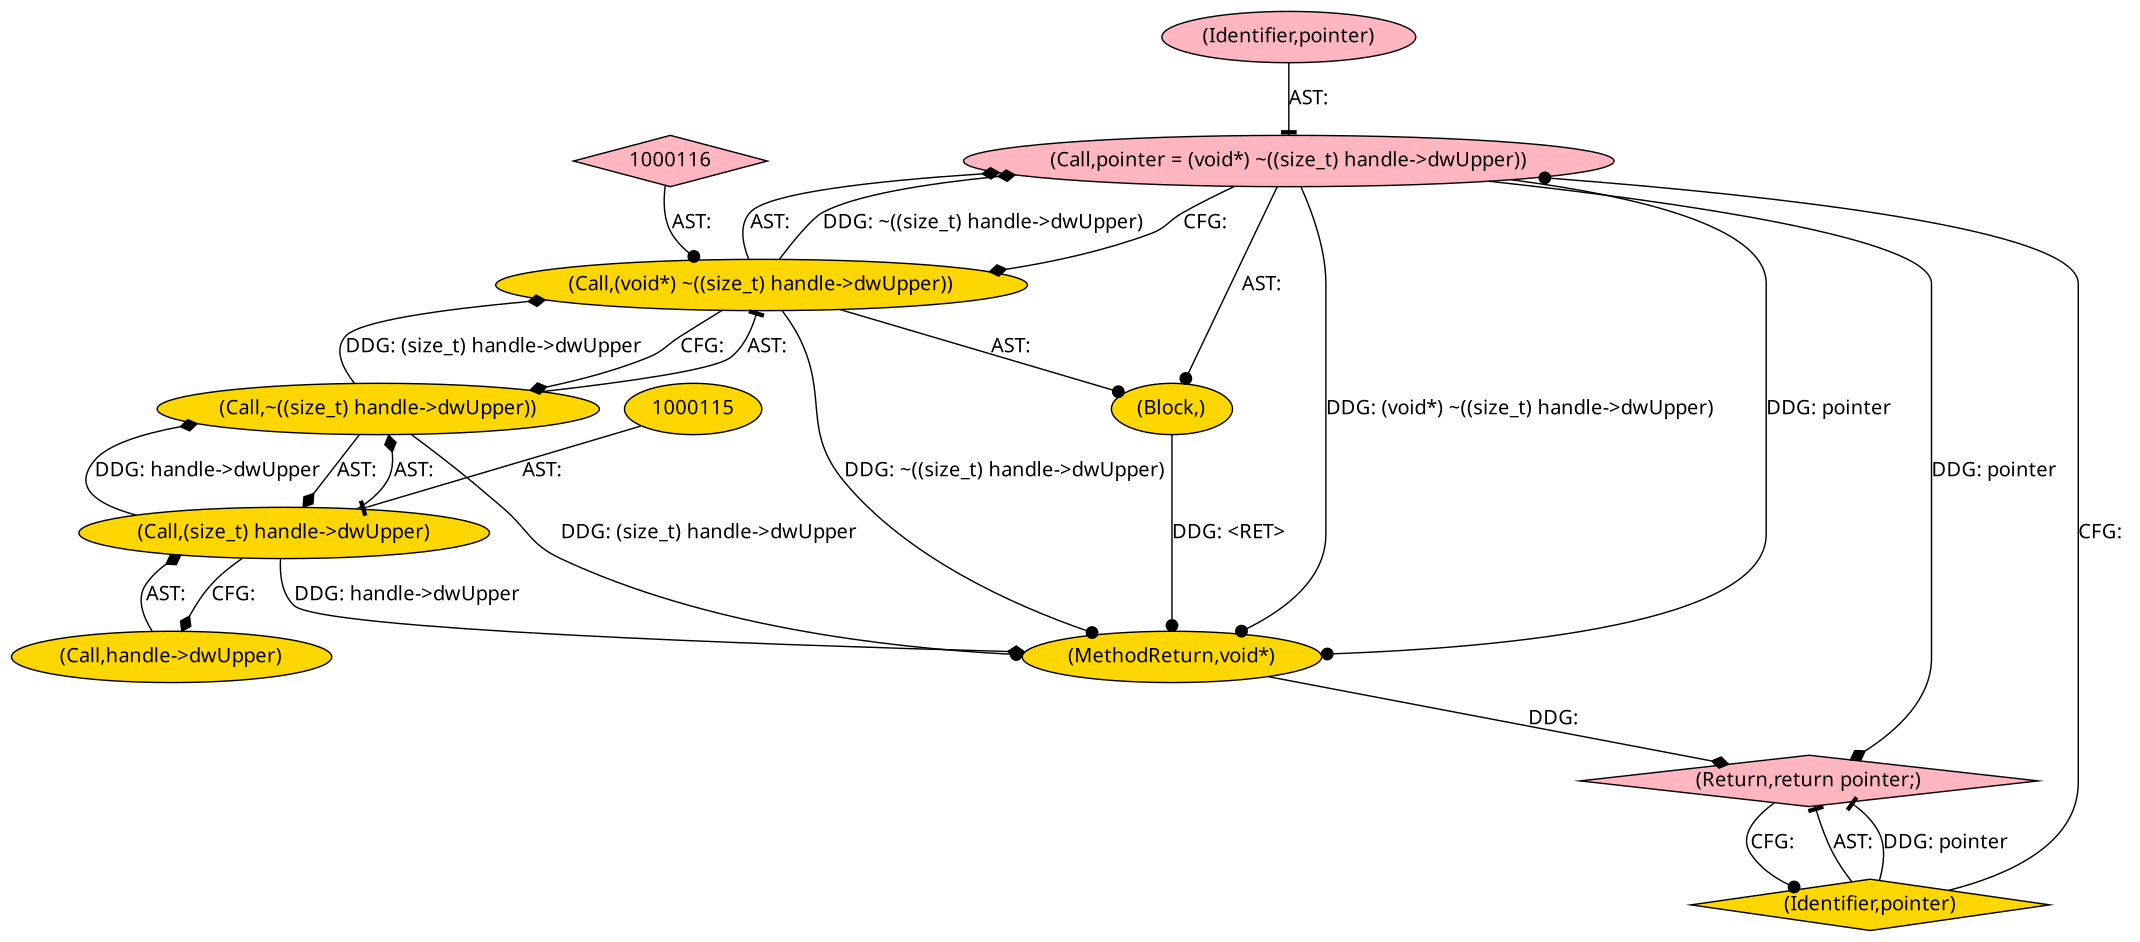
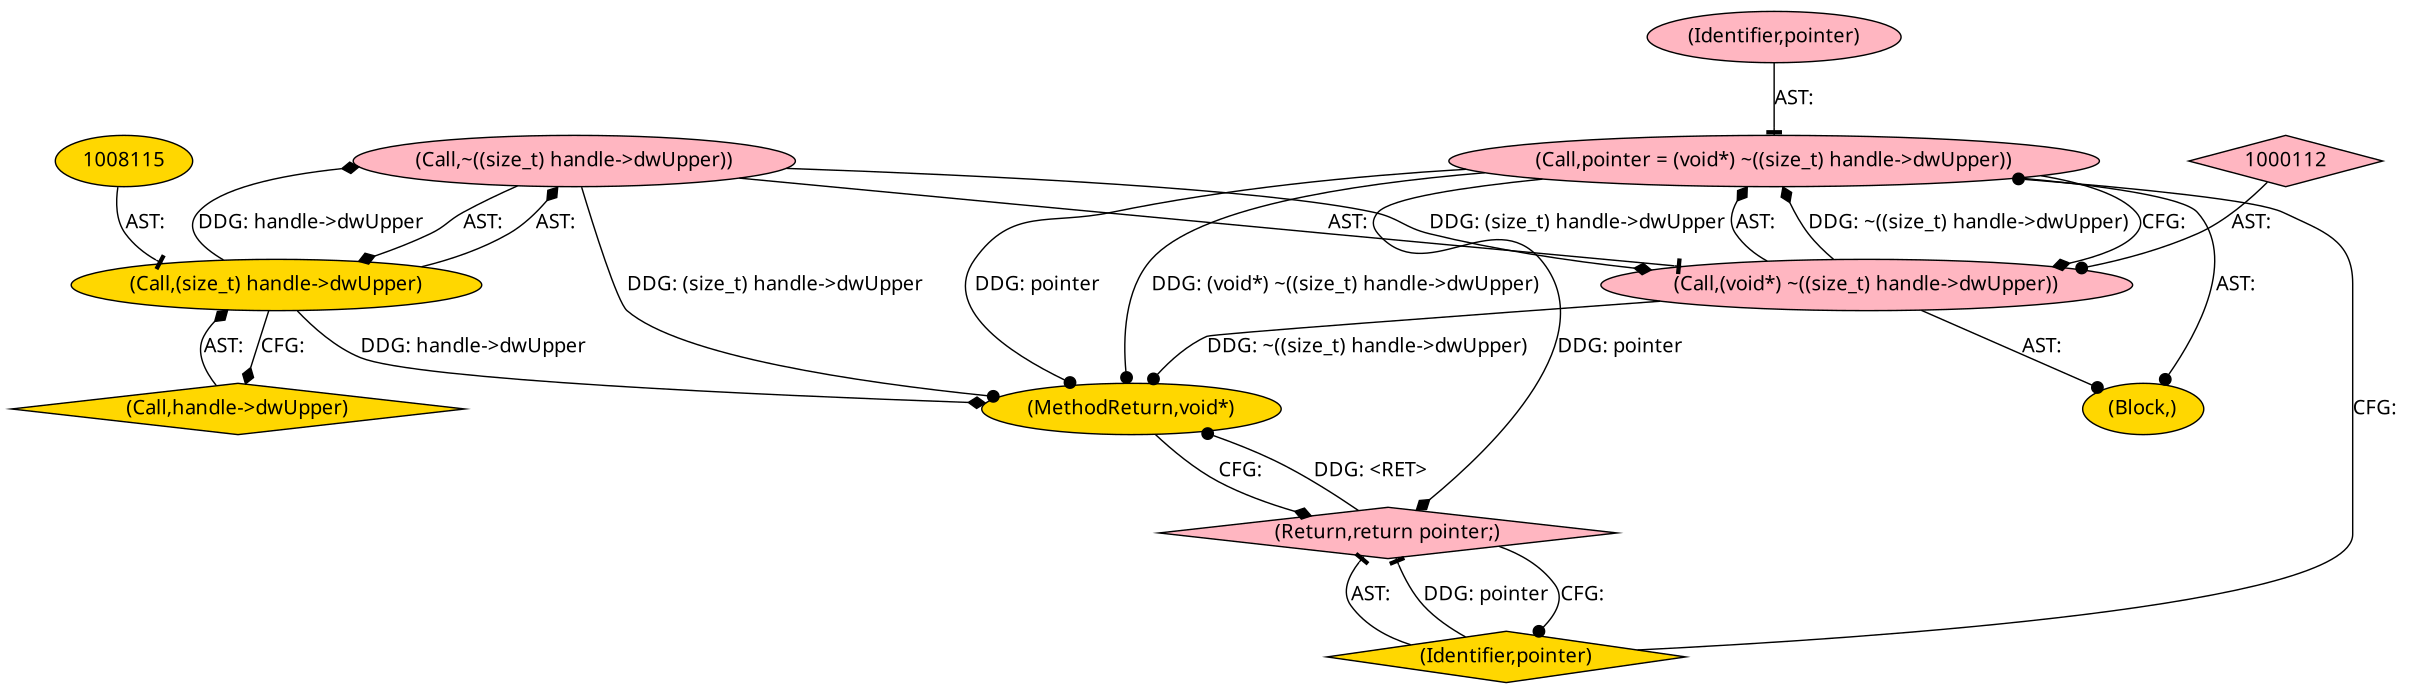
(670, 161) -> (2286, 161)
(762, 285) -> (1867, 285)
(640, 361) -> none
(378, 409) -> (574, 161)
(693, 409) -> (124, 161)
(1172, 527) -> (1289, 468)
(172, 657) -> (238, 409)
(1557, 719) -> (1243, 471)
